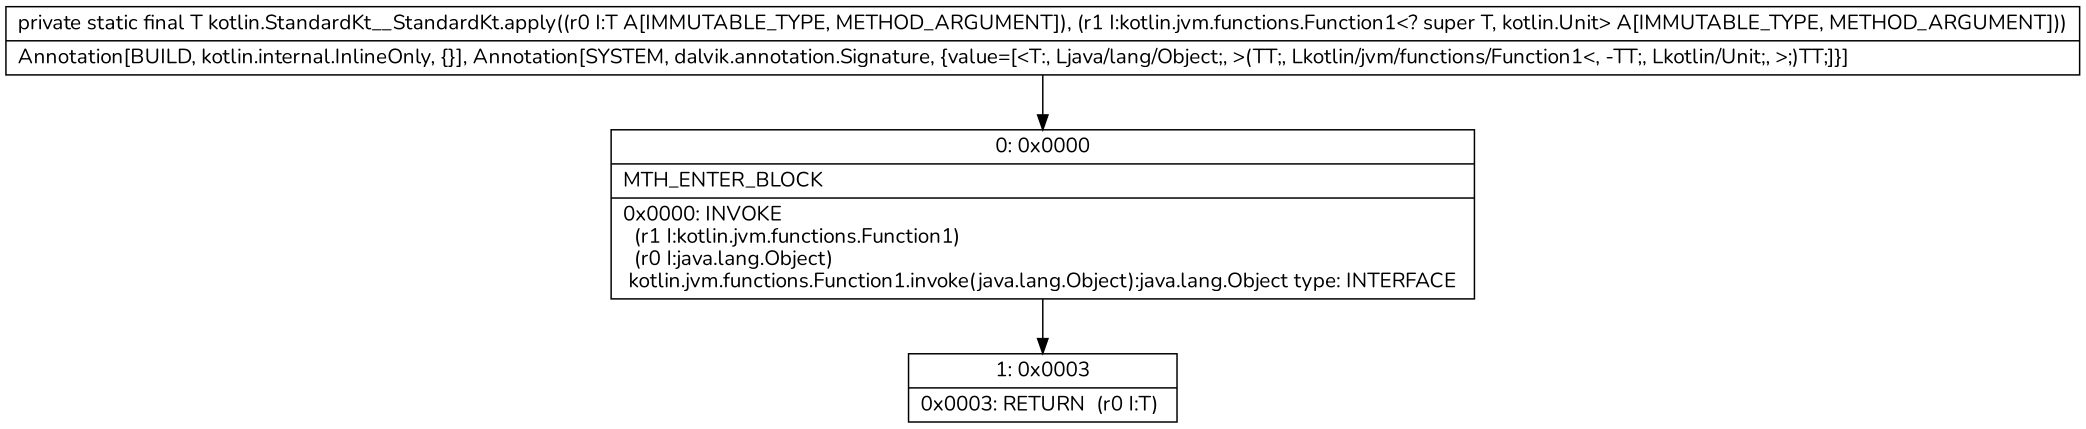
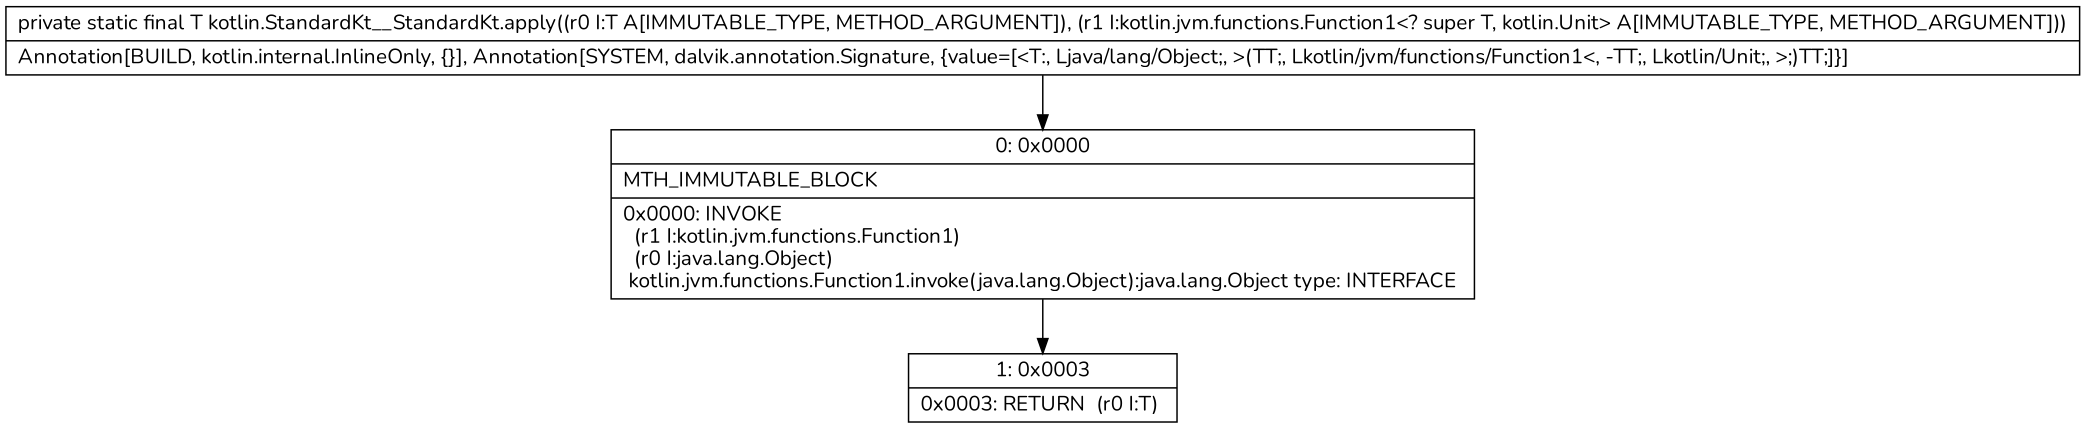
(724, 180) -> (751, 180)
